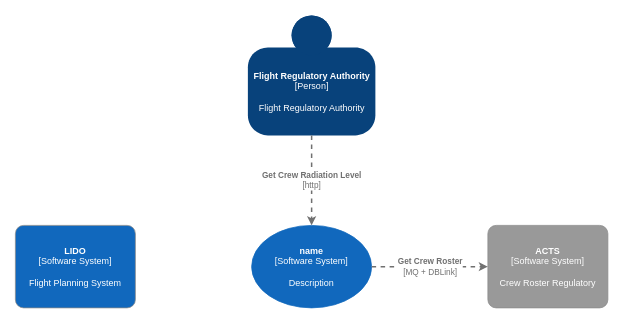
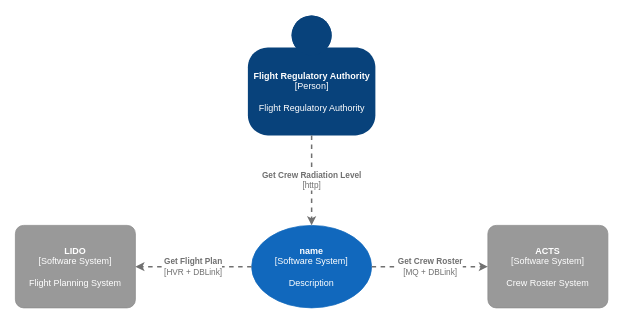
(75, 267) -> (75, 267)
none -> (197, 267)
(548, 267) -> (548, 267)
